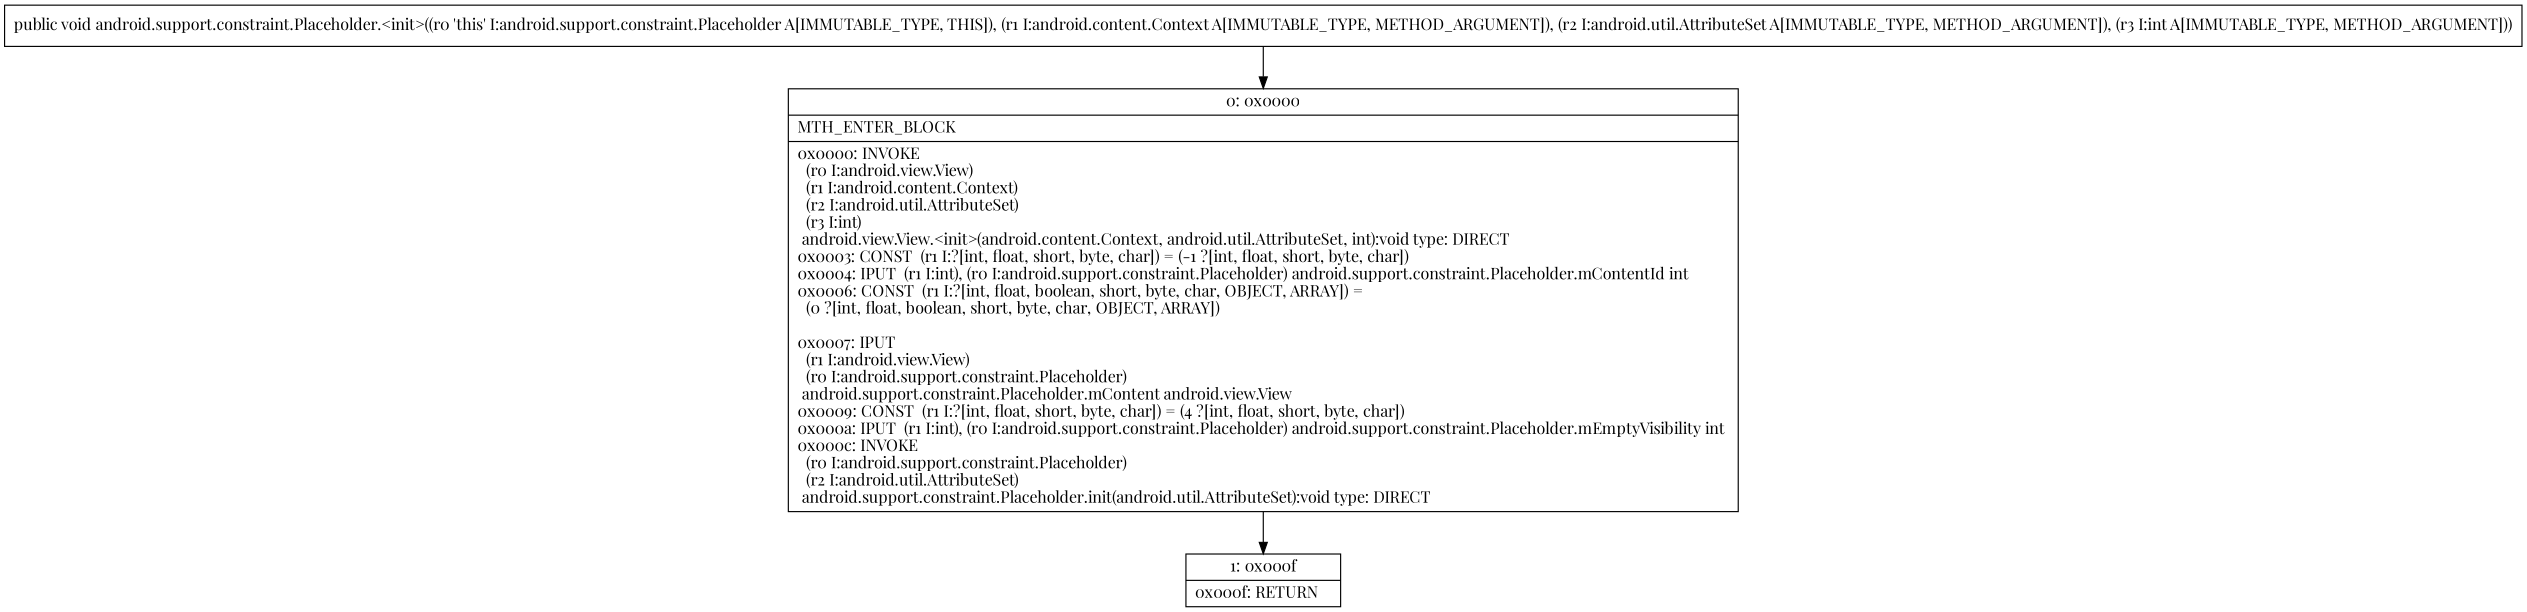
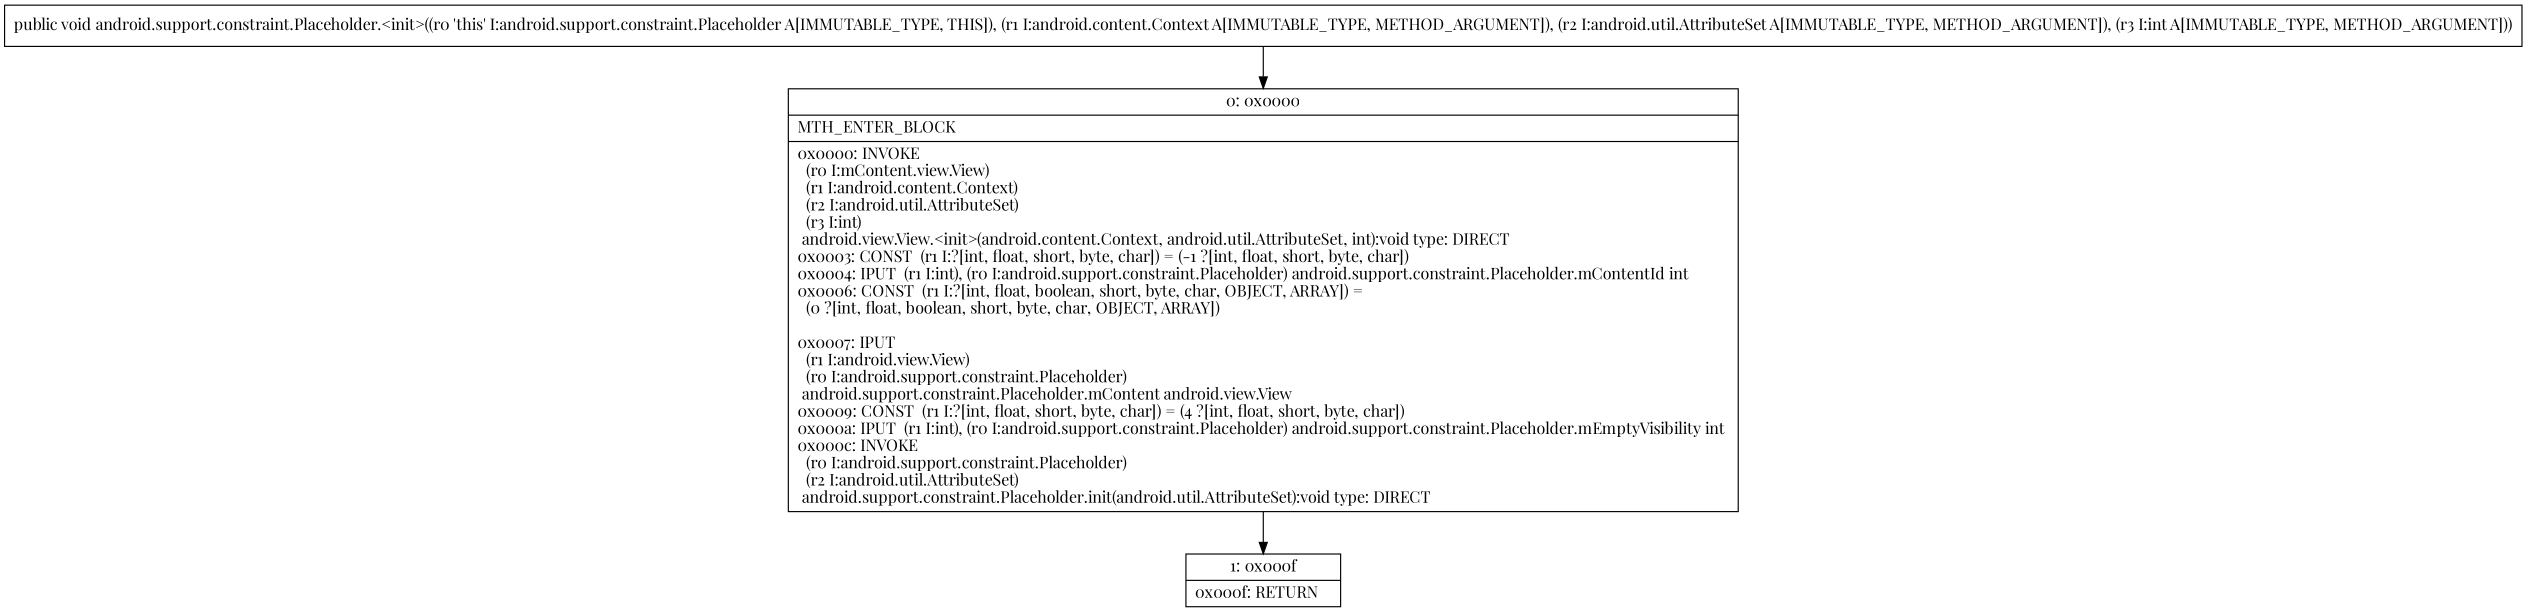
(886, 171) -> (894, 171)
